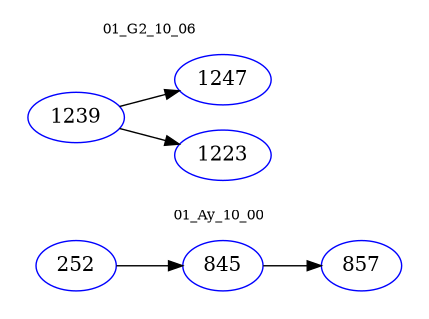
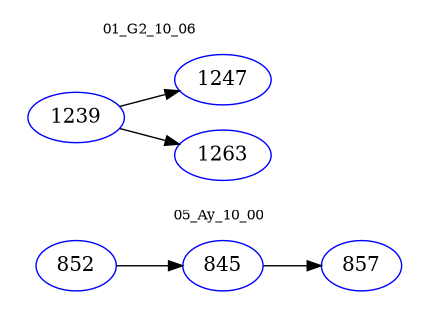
(223, 155) -> (223, 155)
(219, 216) -> (219, 216)
(76, 266) -> (76, 266)
